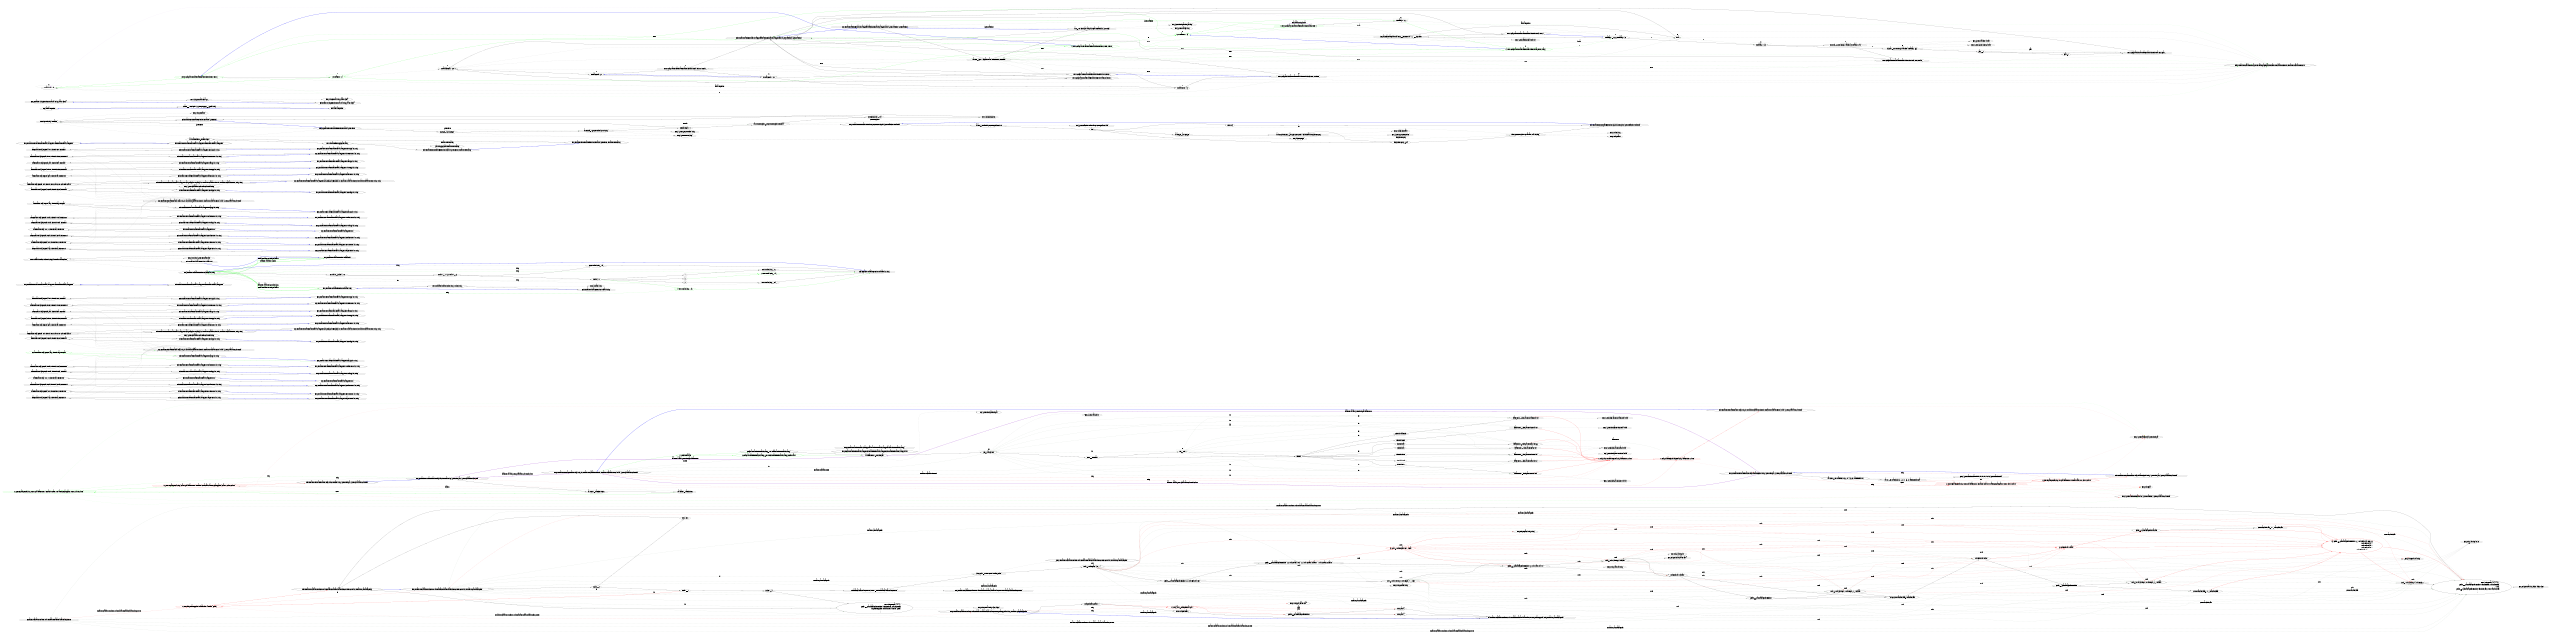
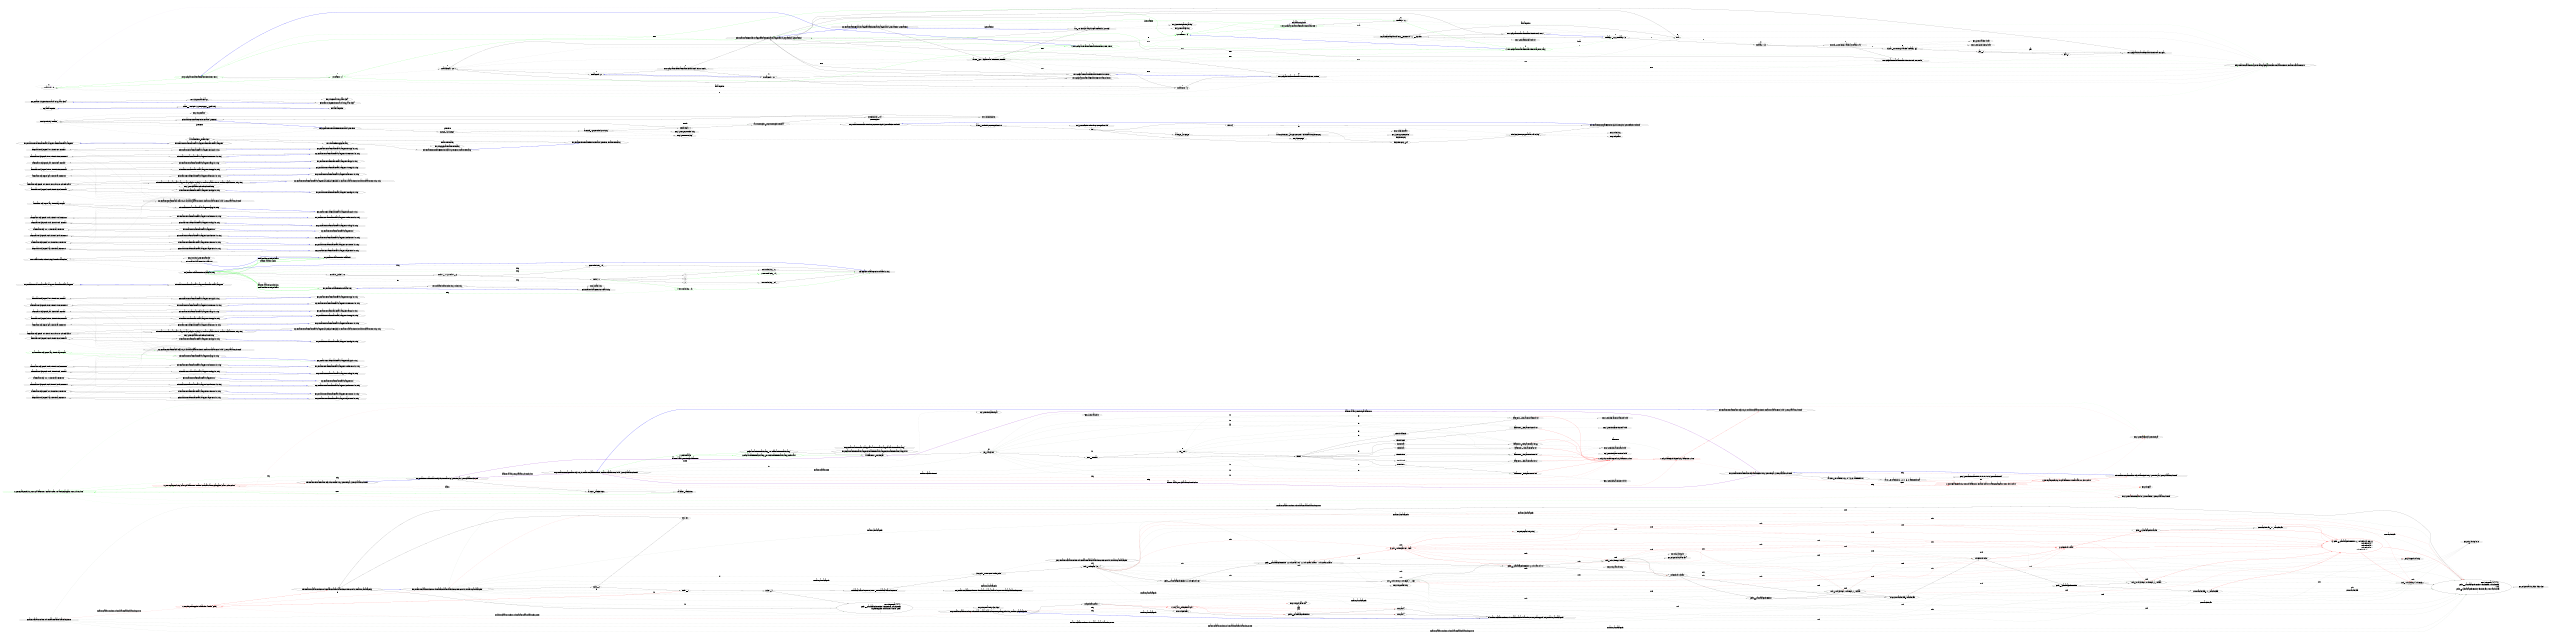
(1526, 135) -> (1526, 135)
(447, 146) -> (447, 146)
